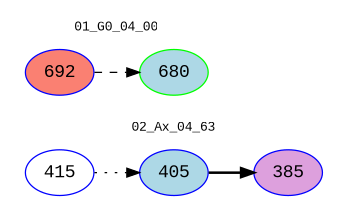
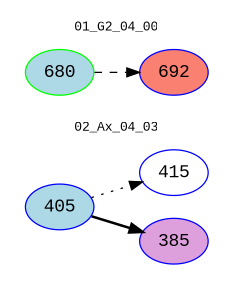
(117, 27) -> (117, 27)
(111, 72) -> (111, 72)
(174, 128) -> (117, 128)
(111, 173) -> (111, 192)
